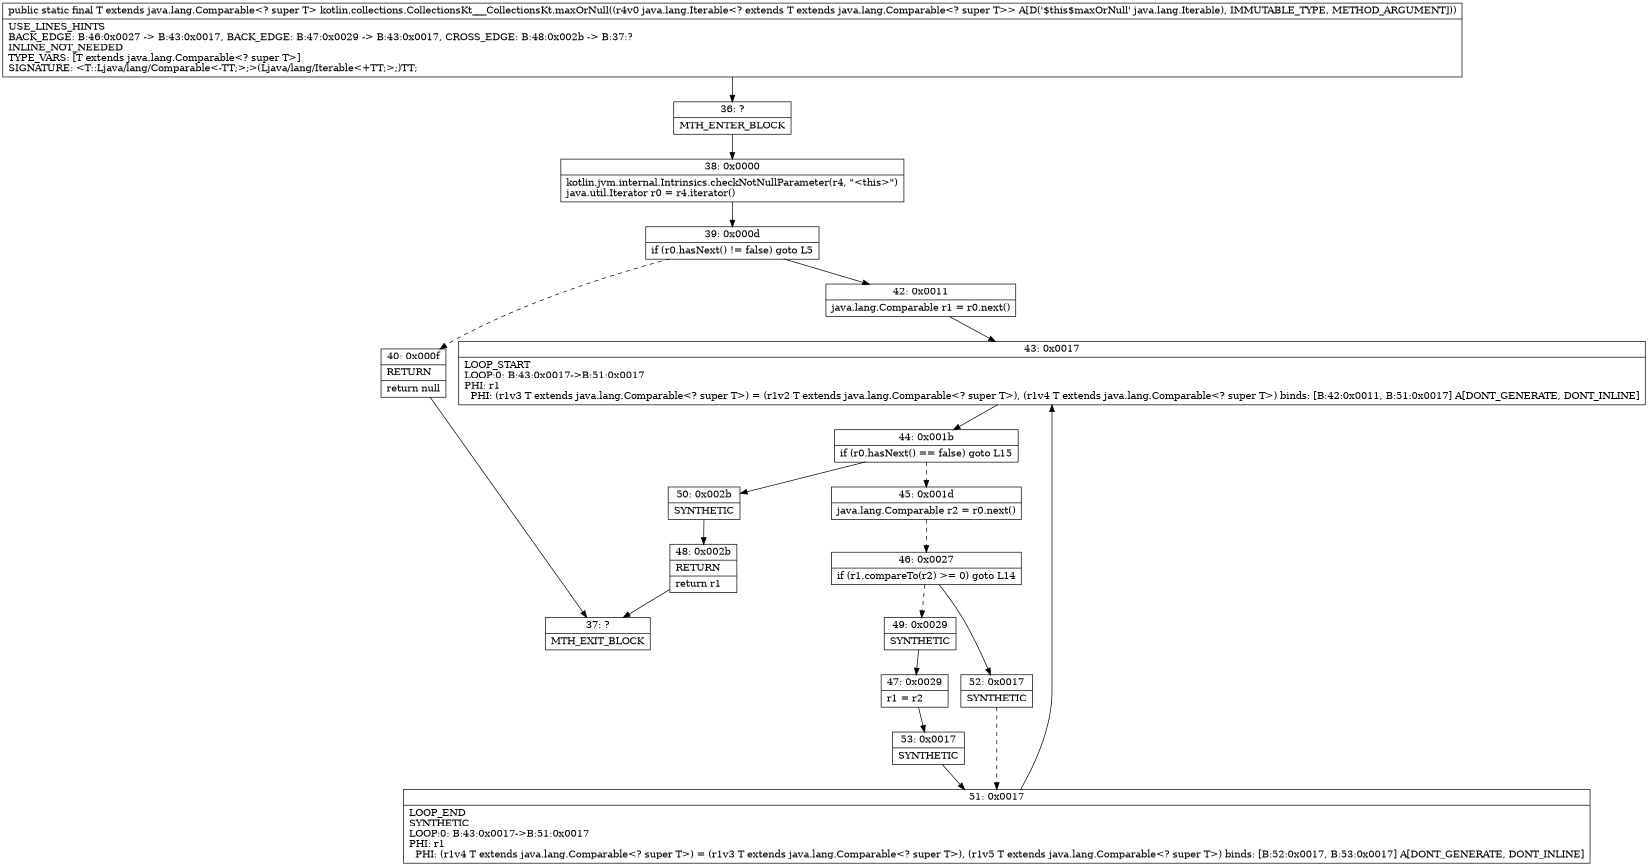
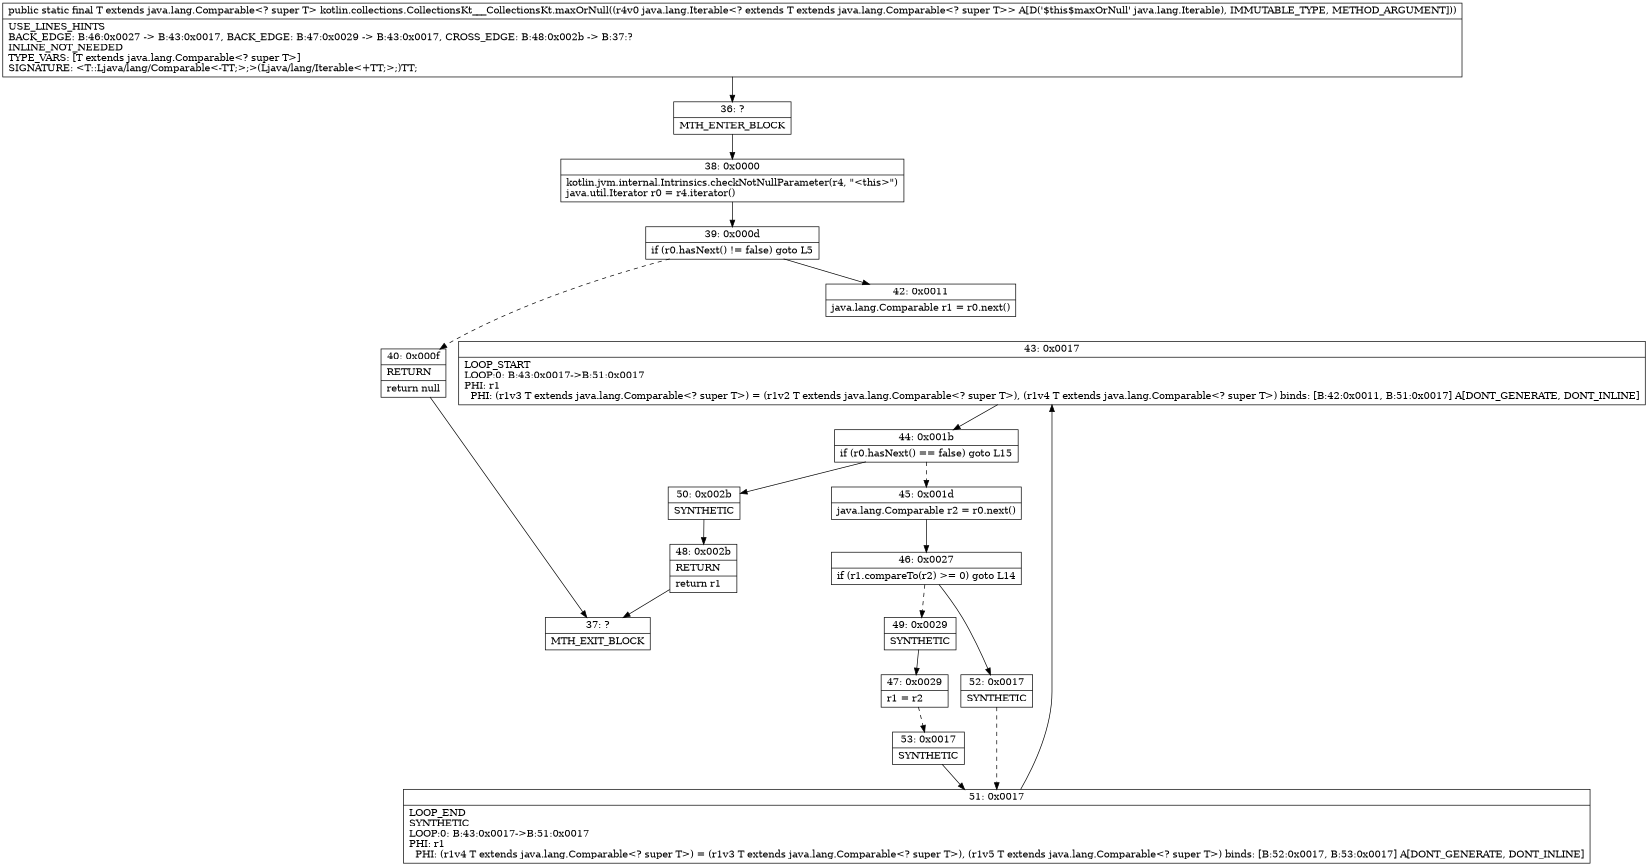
(969, 327) -> none
(926, 532) -> (926, 532)
(921, 716) -> (921, 716)
